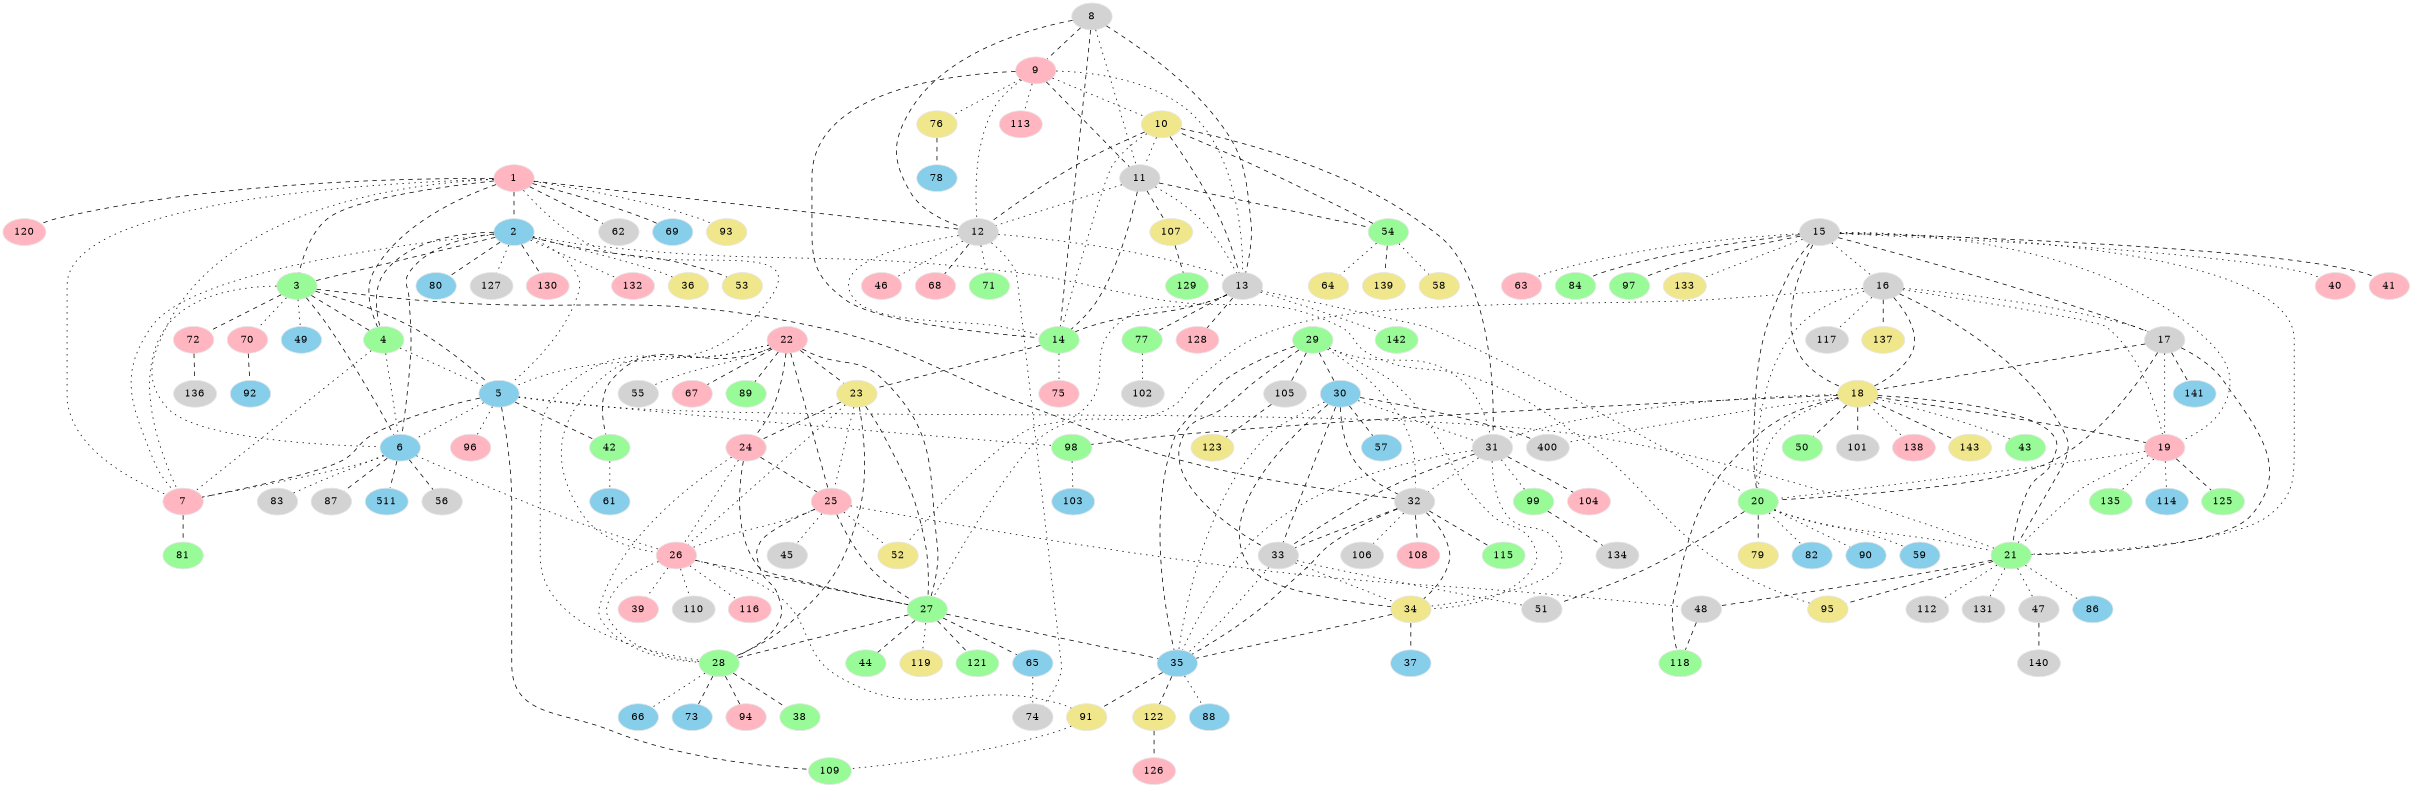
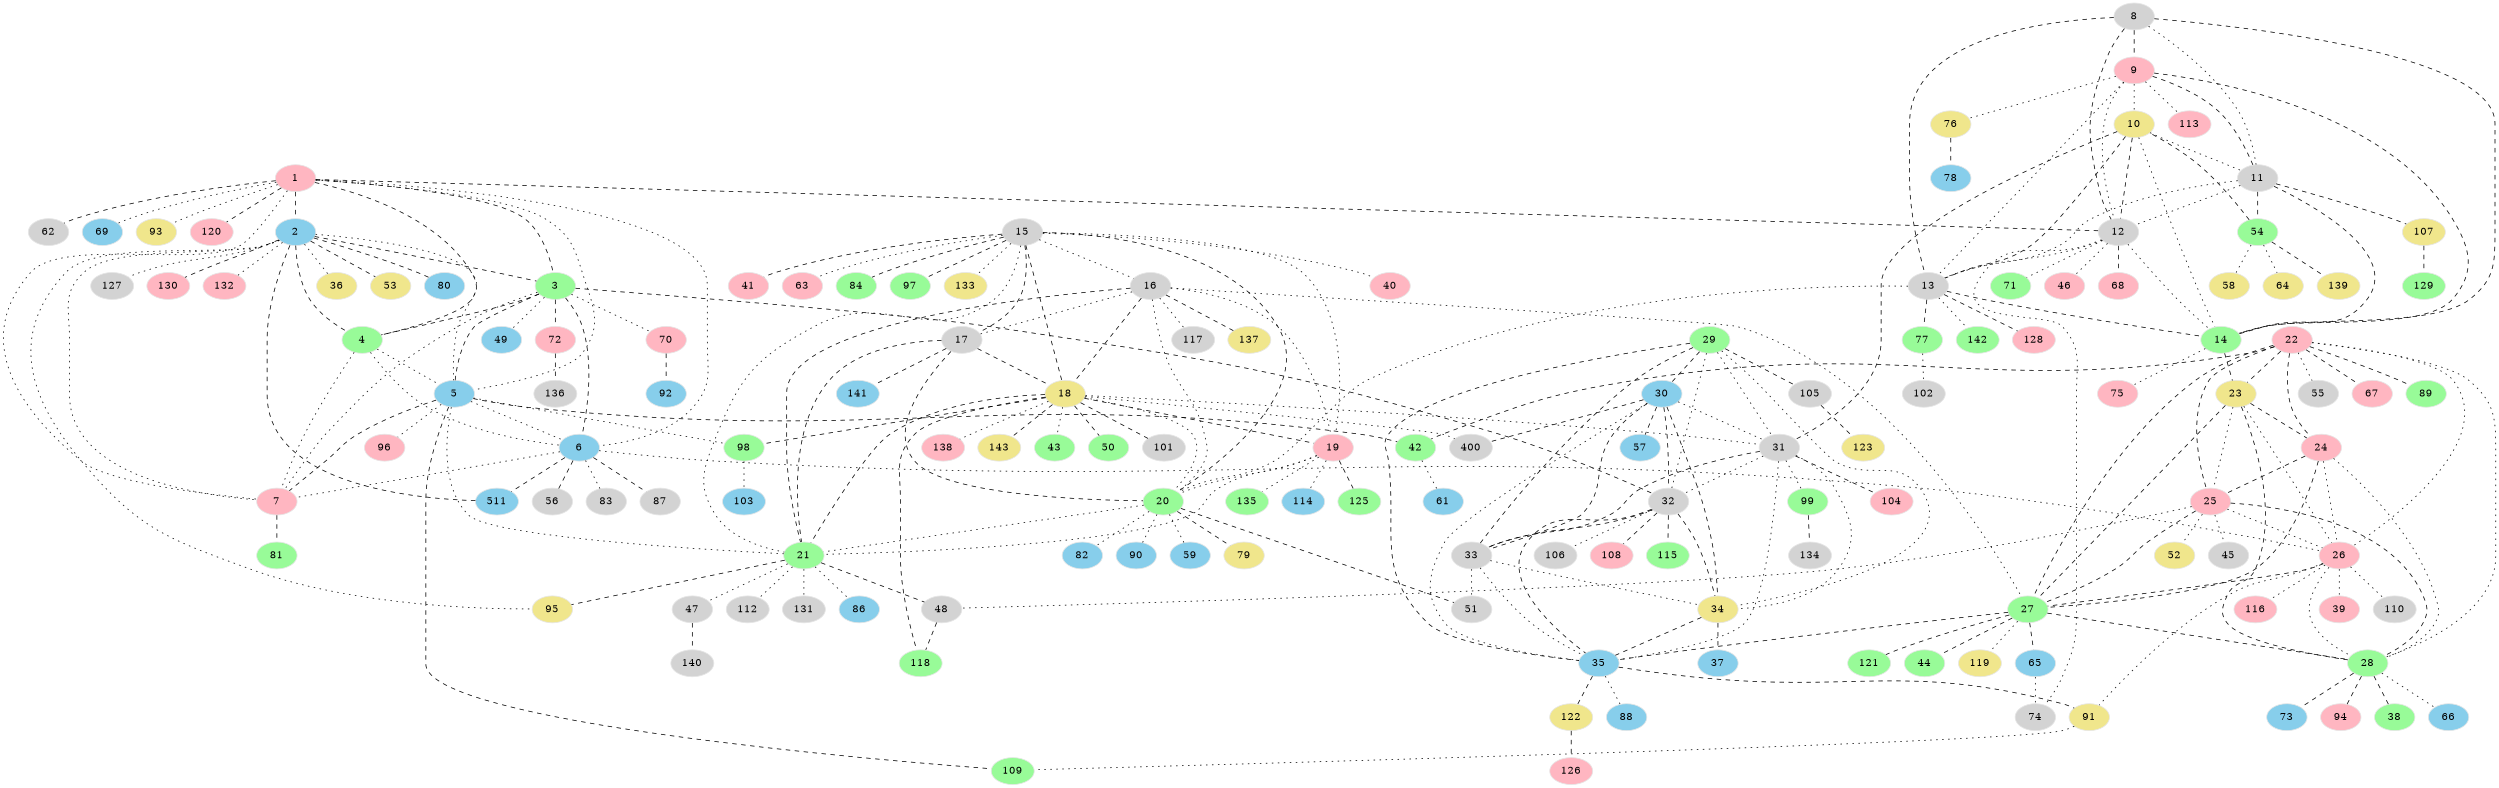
(595, 201) -> (196, 199)
(409, 305) -> (286, 441)
(2165, 394) -> none
(1085, 408) -> none
